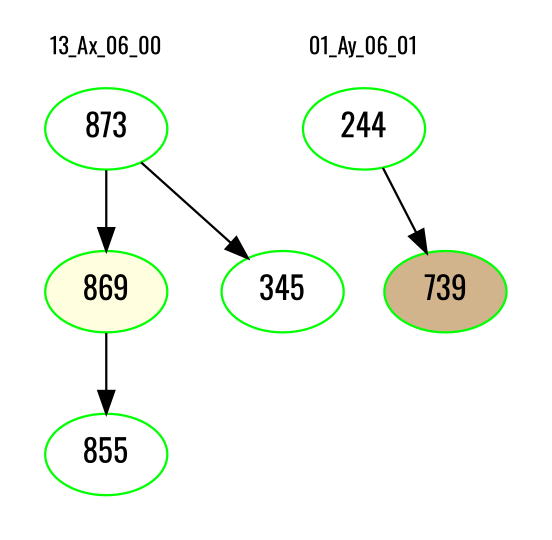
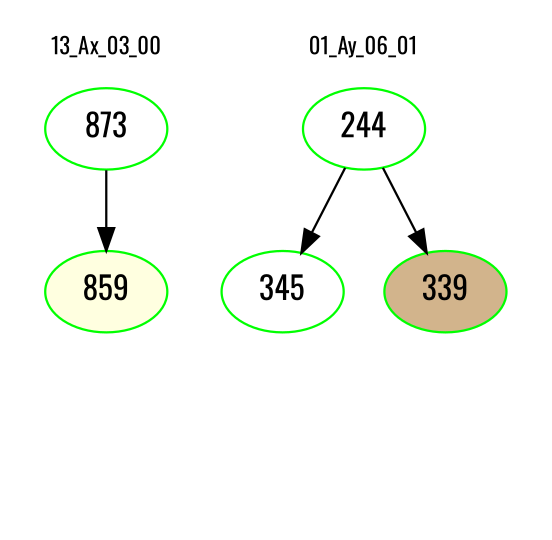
(106, 49) -> (106, 49)
(170, 189) -> (329, 200)
(106, 292) -> (106, 292)
(445, 292) -> (445, 292)
(106, 454) -> none
